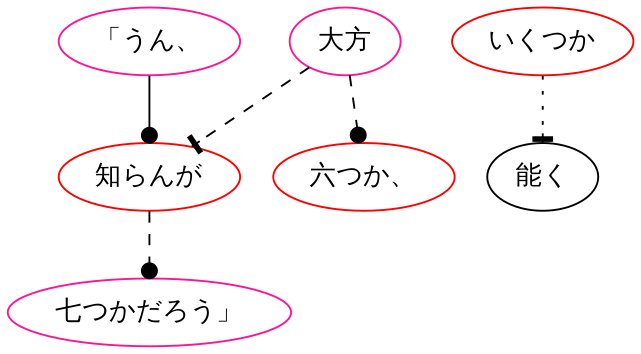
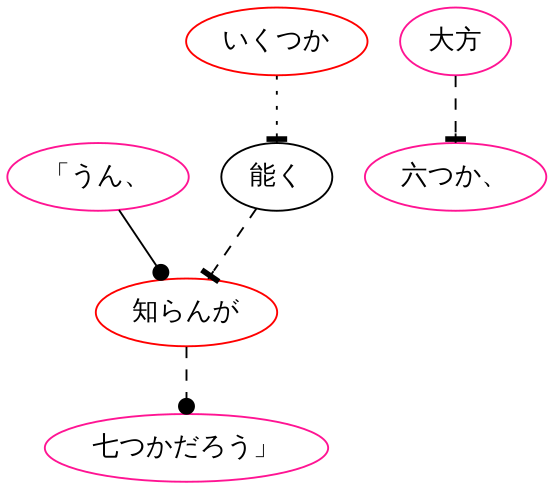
(353, 101) -> (456, 105)
(255, 104) -> (235, 240)
(364, 177) -> (456, 177)
